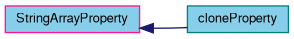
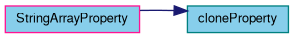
(170, 28) -> (157, 10)
